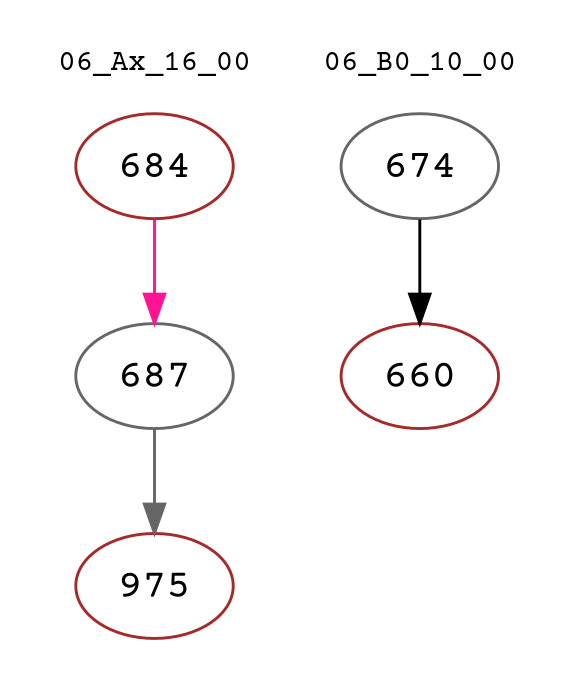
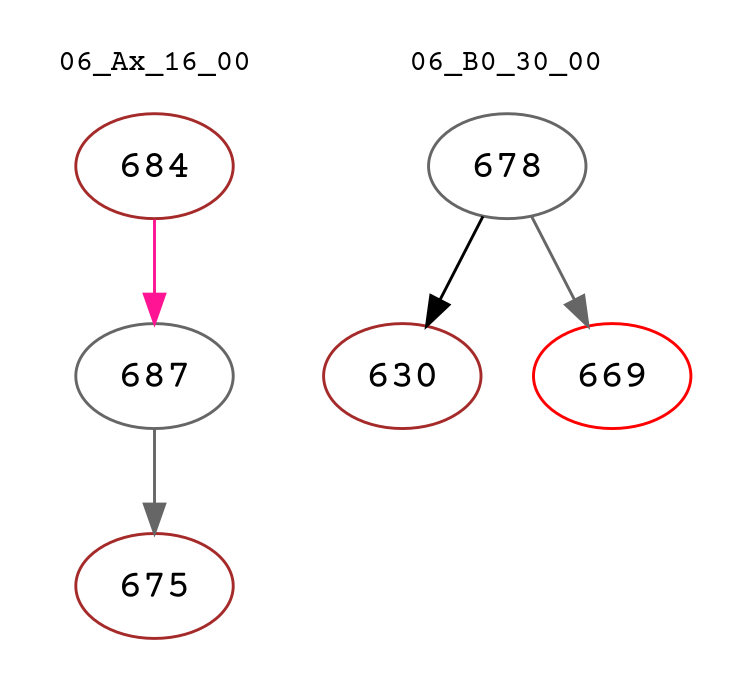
(421, 63) -> (507, 63)
(420, 166) -> (507, 166)
(420, 376) -> (402, 376)
none -> (612, 376)
(155, 586) -> (155, 586)
